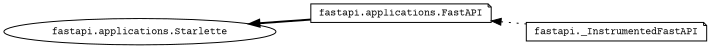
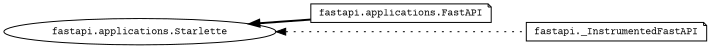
(514, 23) -> (406, 32)
